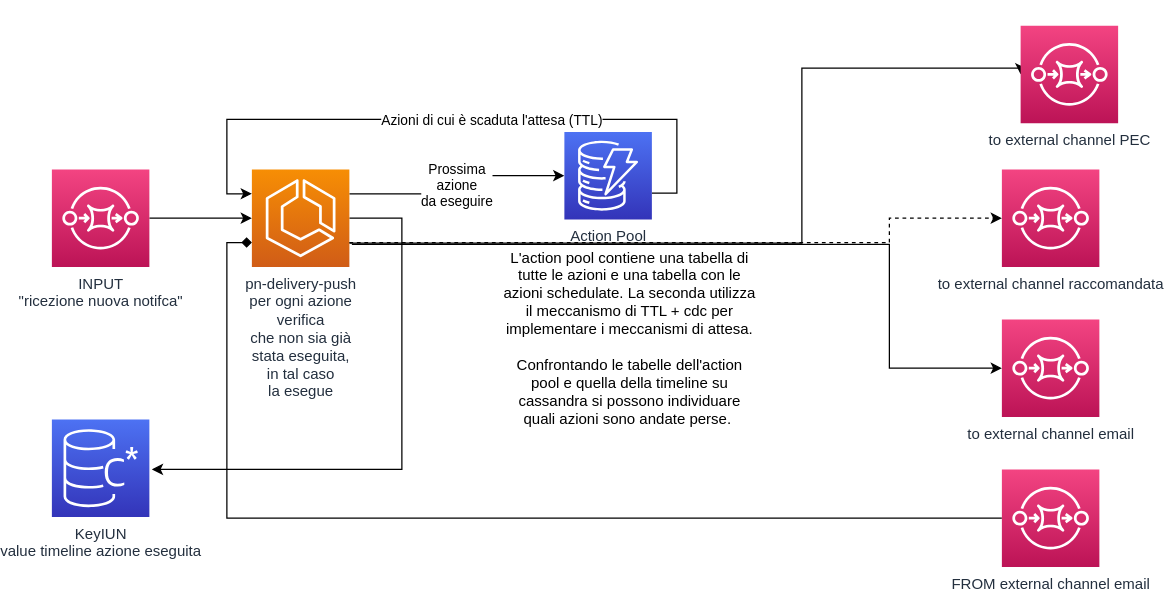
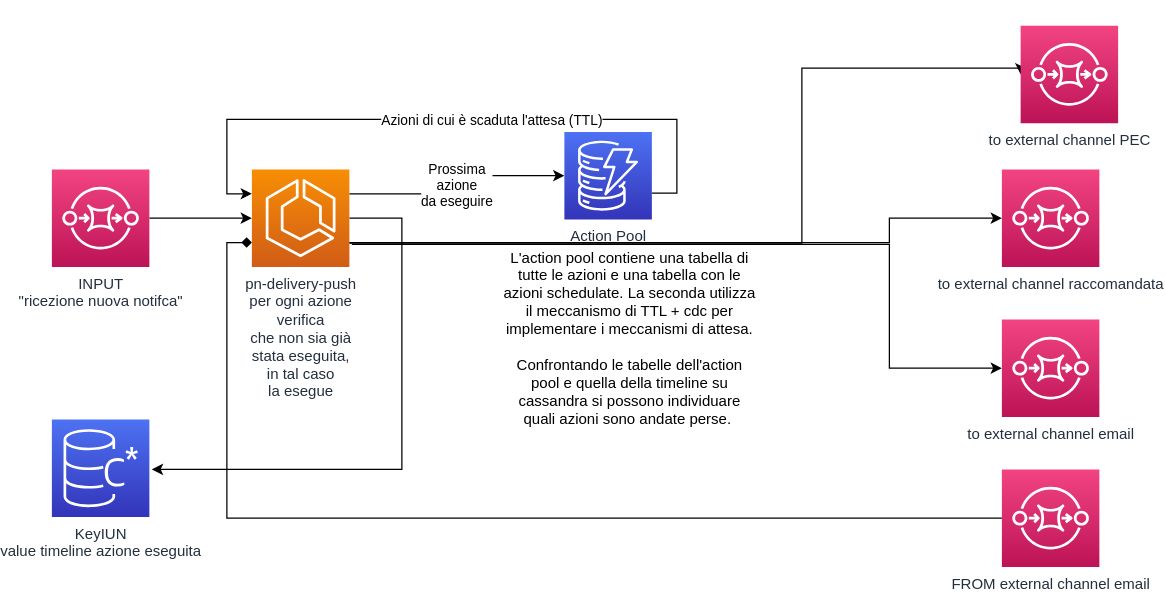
(889, 222) -> (889, 222)
